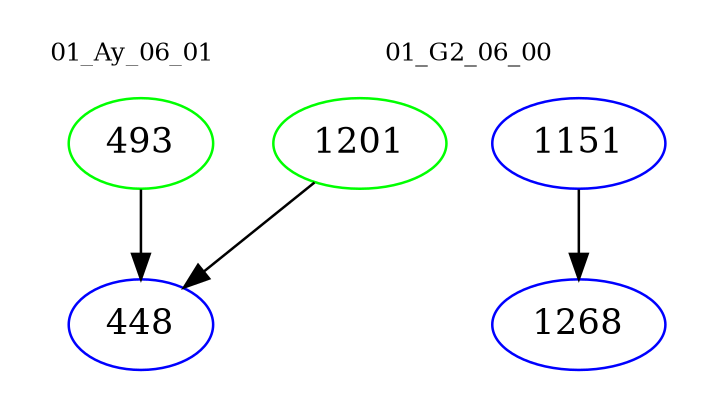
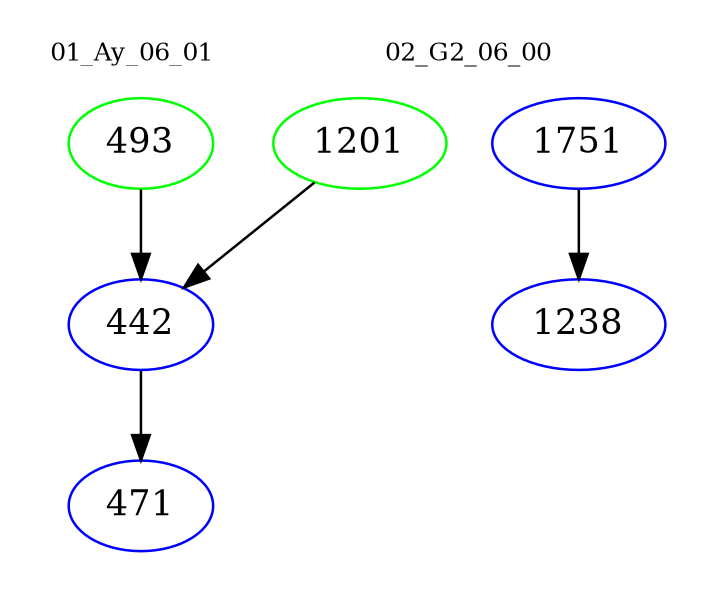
(469, 54) -> (469, 54)
(579, 143) -> (579, 143)
(141, 325) -> (141, 325)
(579, 325) -> (579, 325)
none -> (141, 506)
